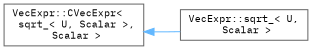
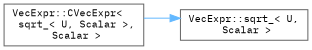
(167, 32) -> (157, 18)
